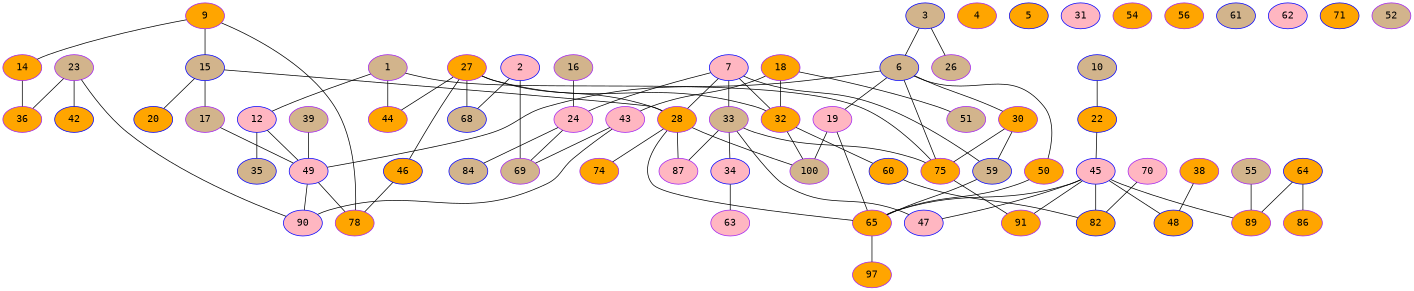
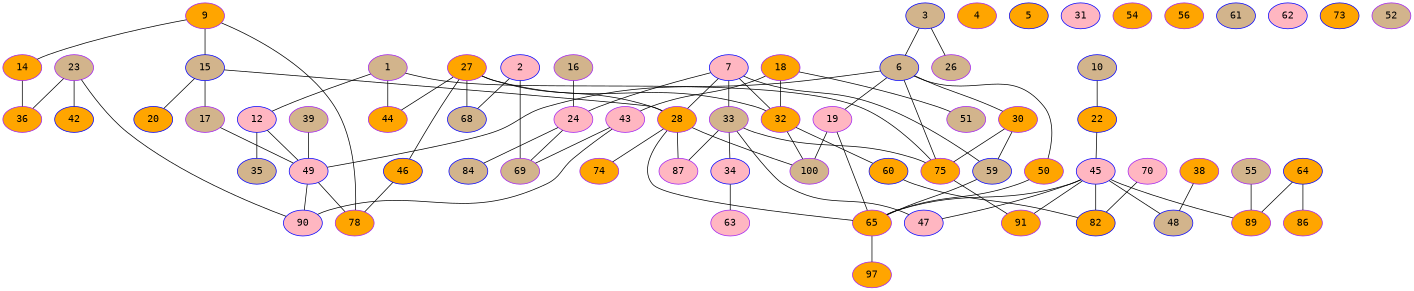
(1340, 16) -> (1340, 16)
(1173, 223) -> (1173, 223)
